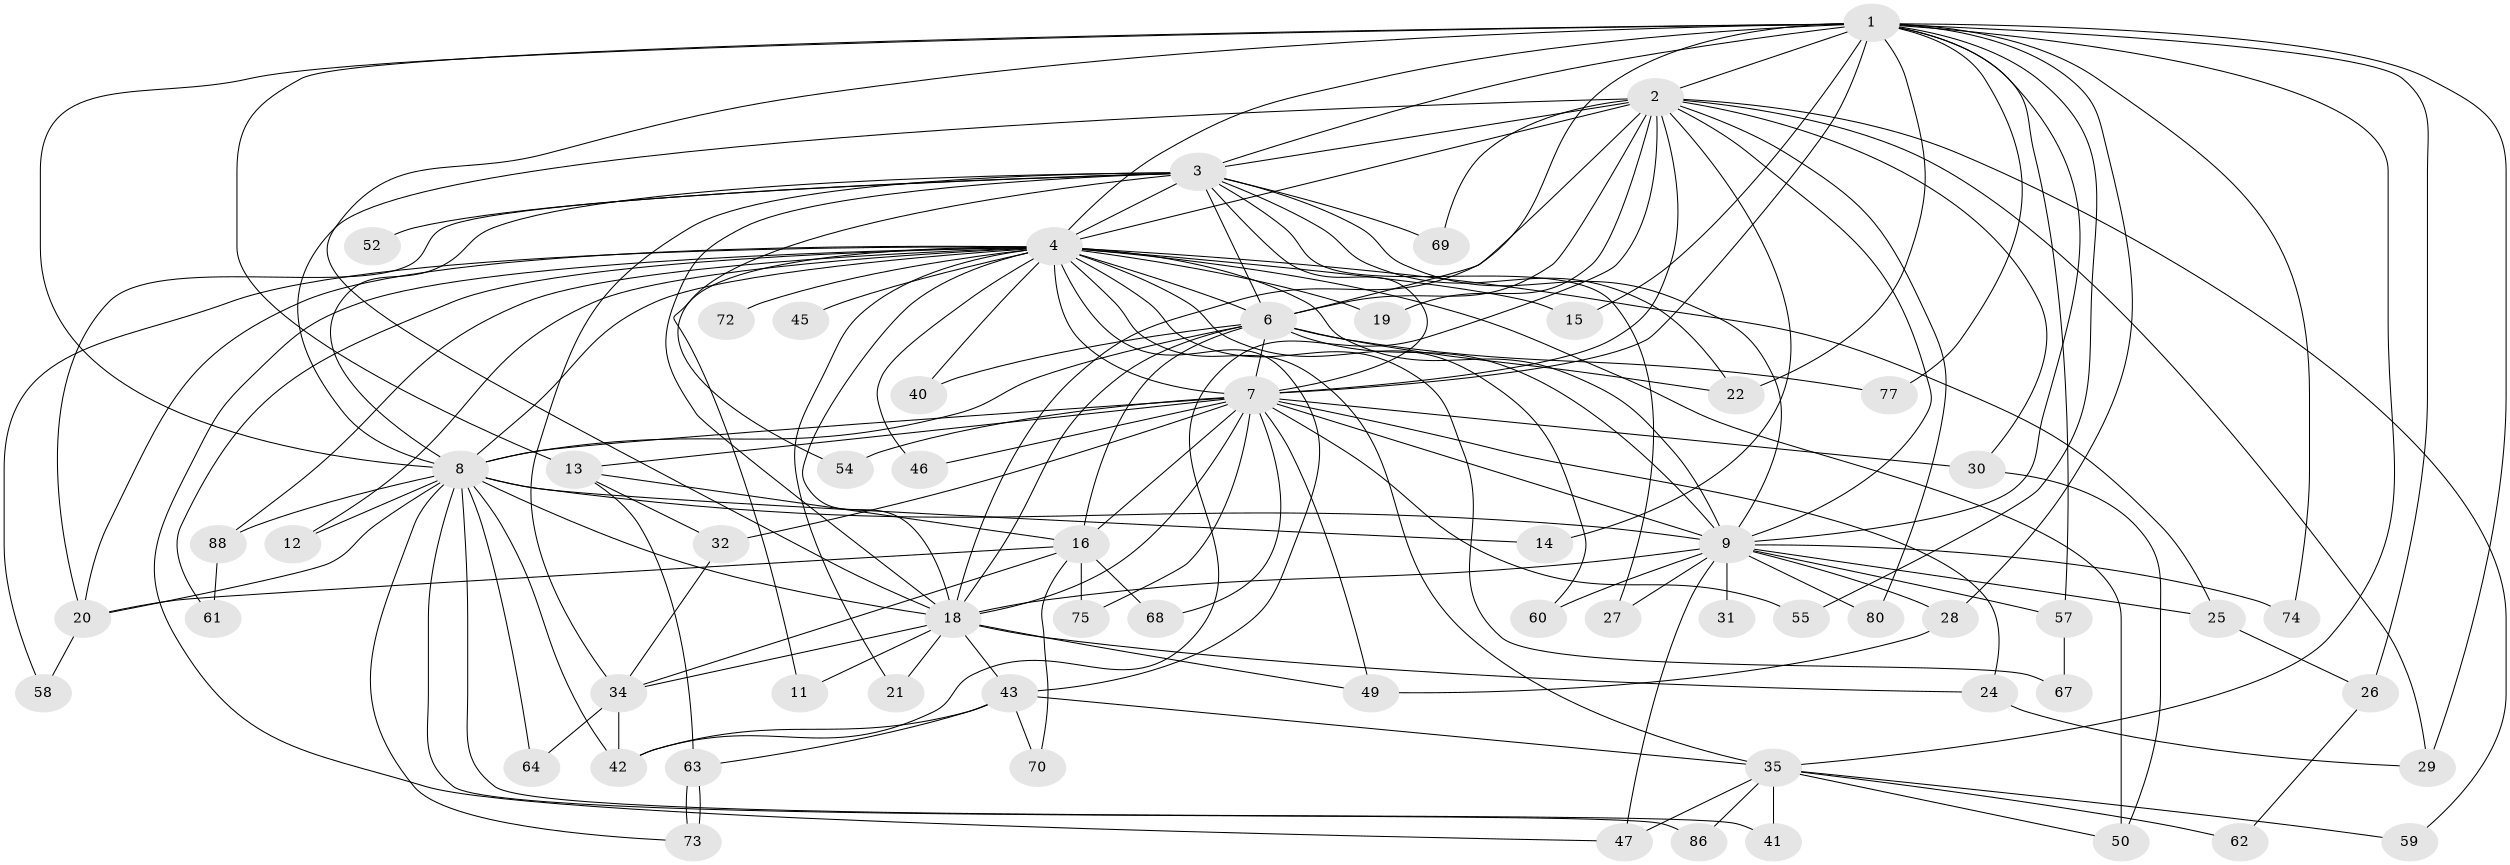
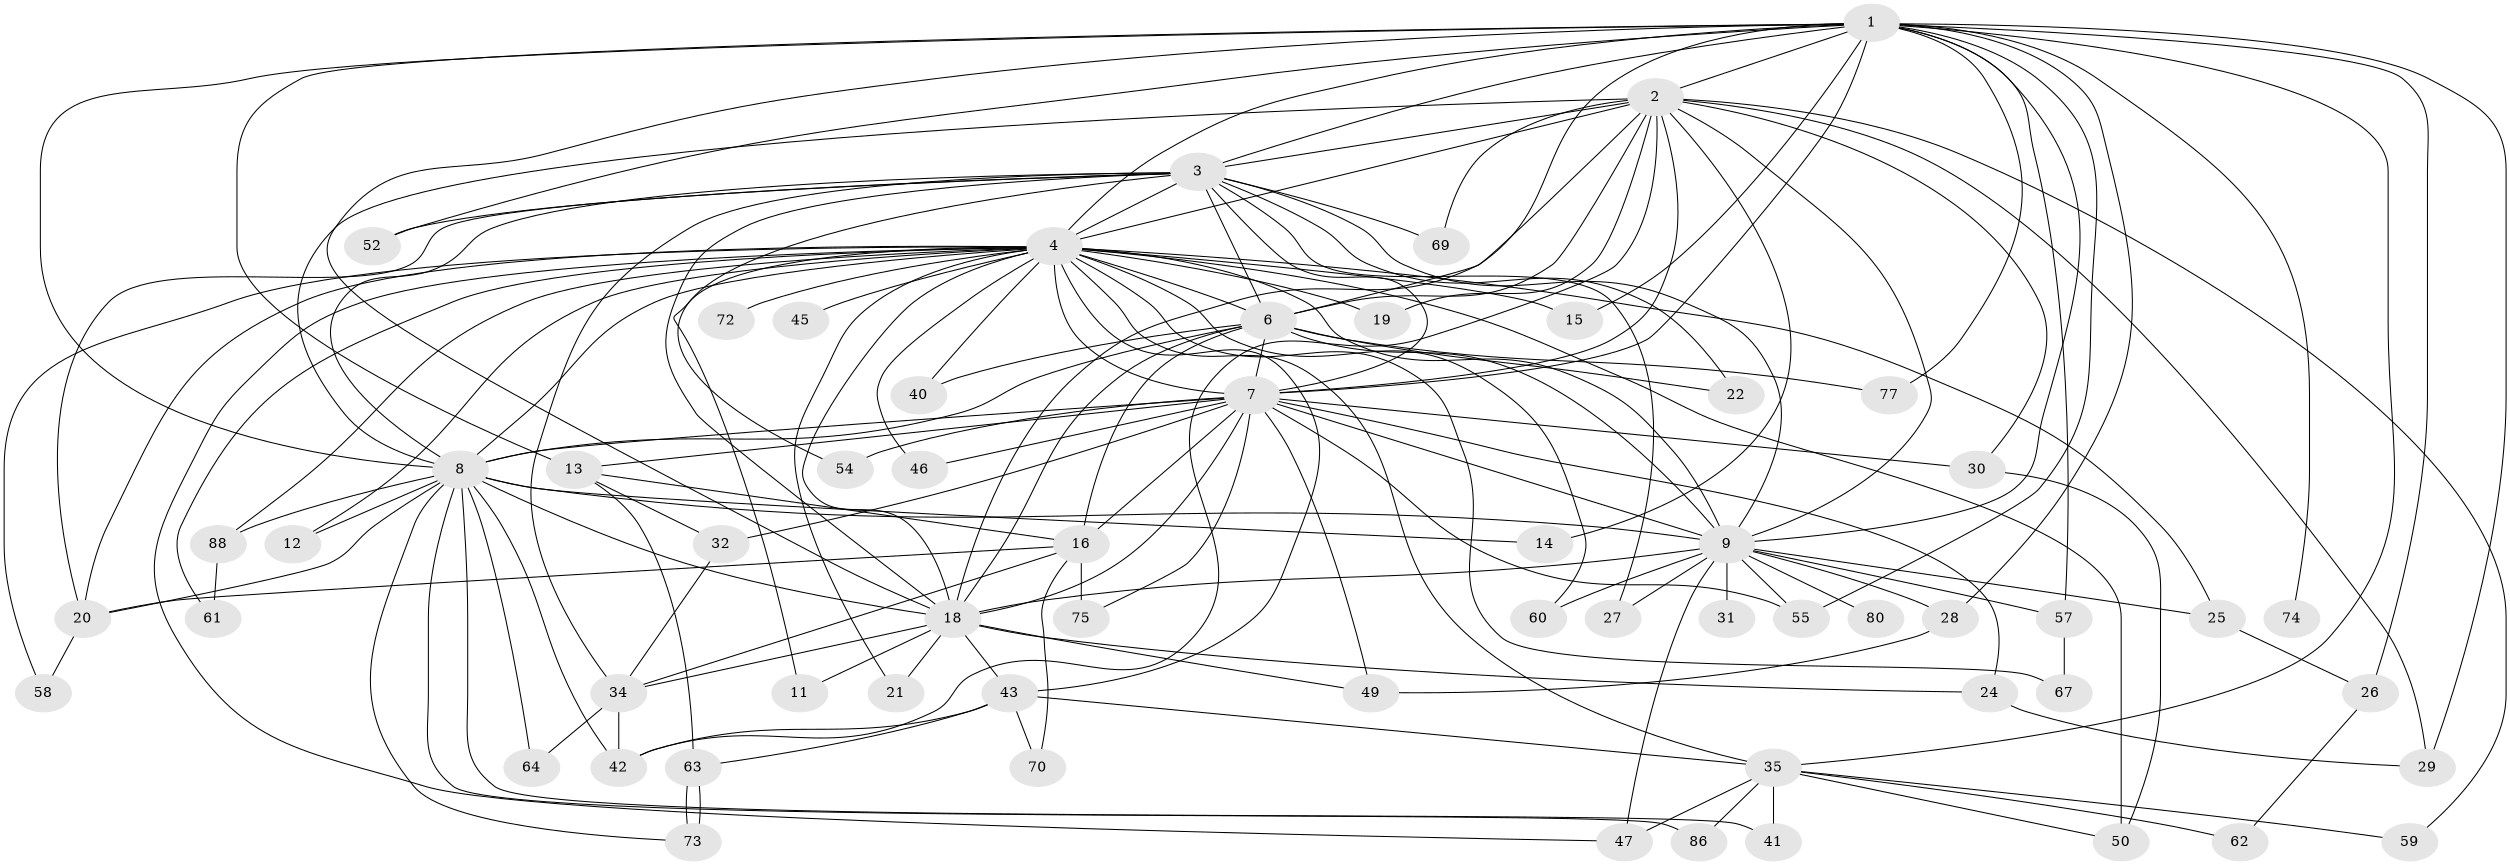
(1913, 245) -> (1114, 94)
(1919, 299) -> none
(2002, 557) -> (1764, 581)
(1156, 619) -> none
